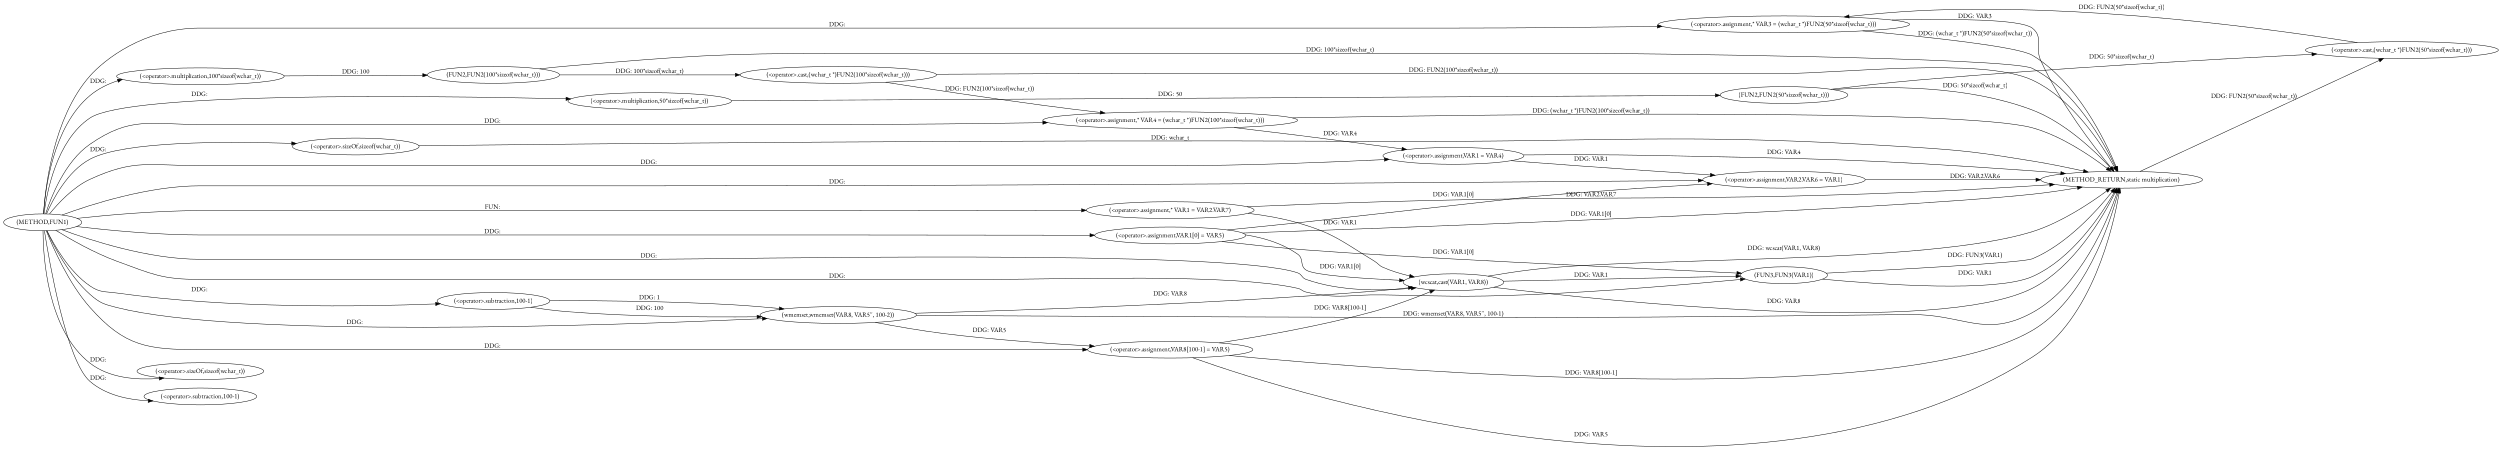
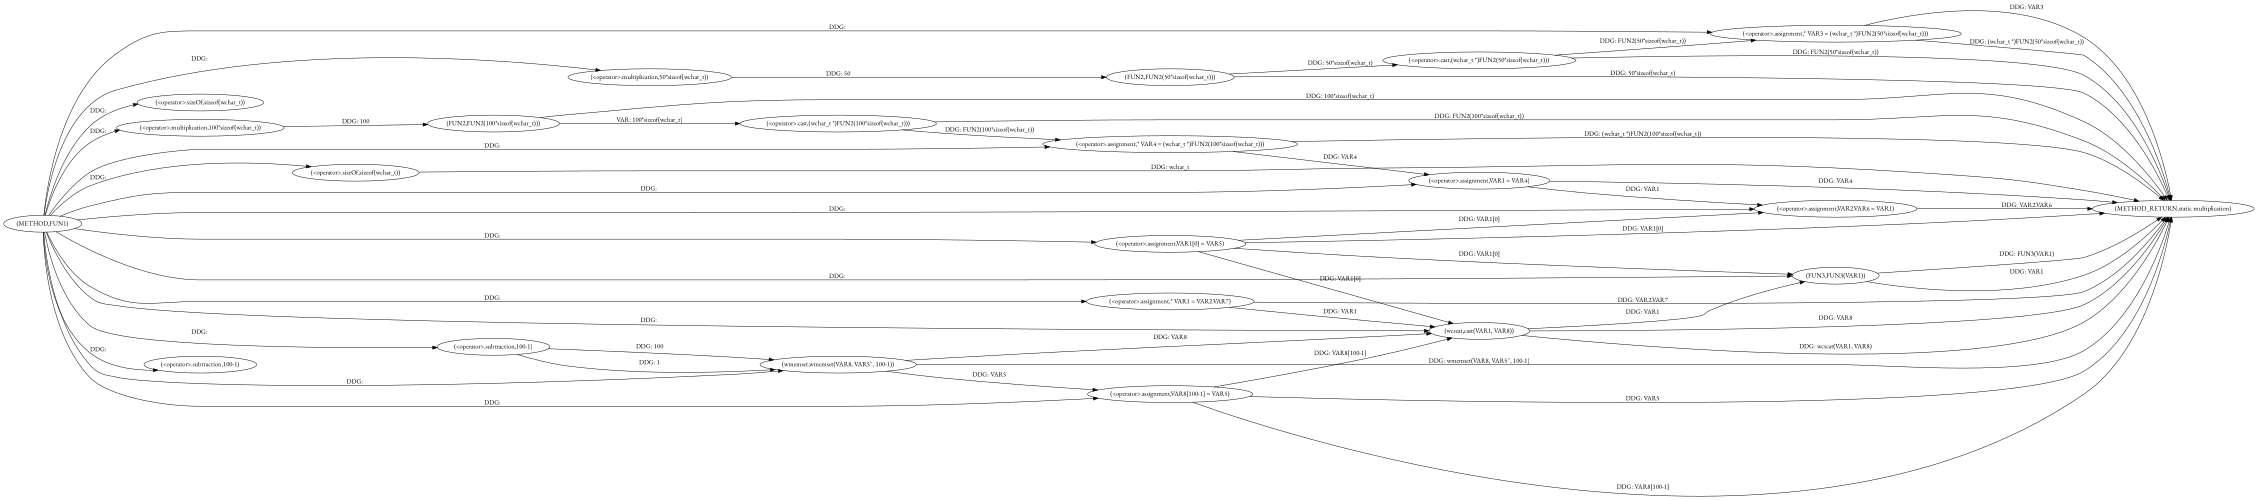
(650, 71) -> (650, 120)
(2260, 116) -> (1904, 57)
(493, 207) -> (493, 298)
(838, 315) -> (838, 365)
